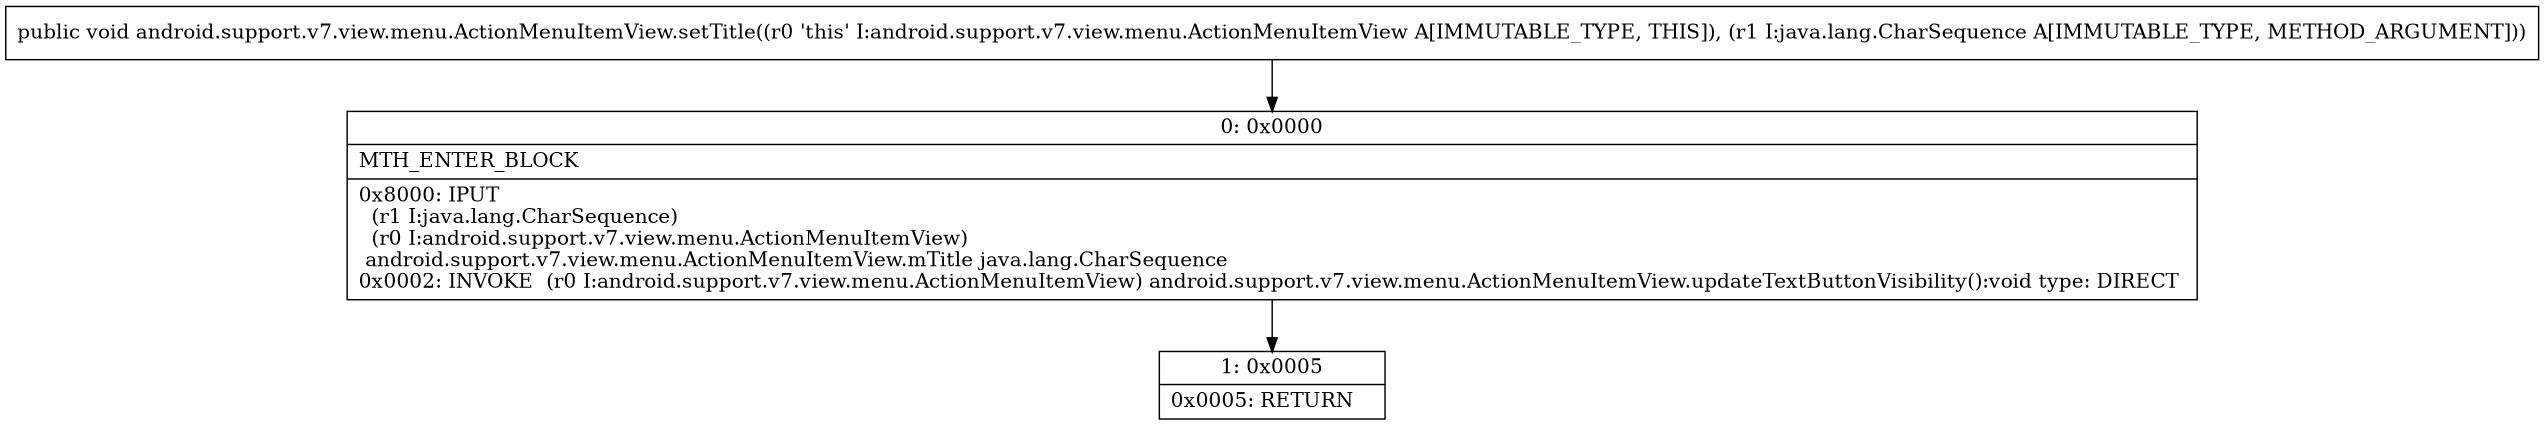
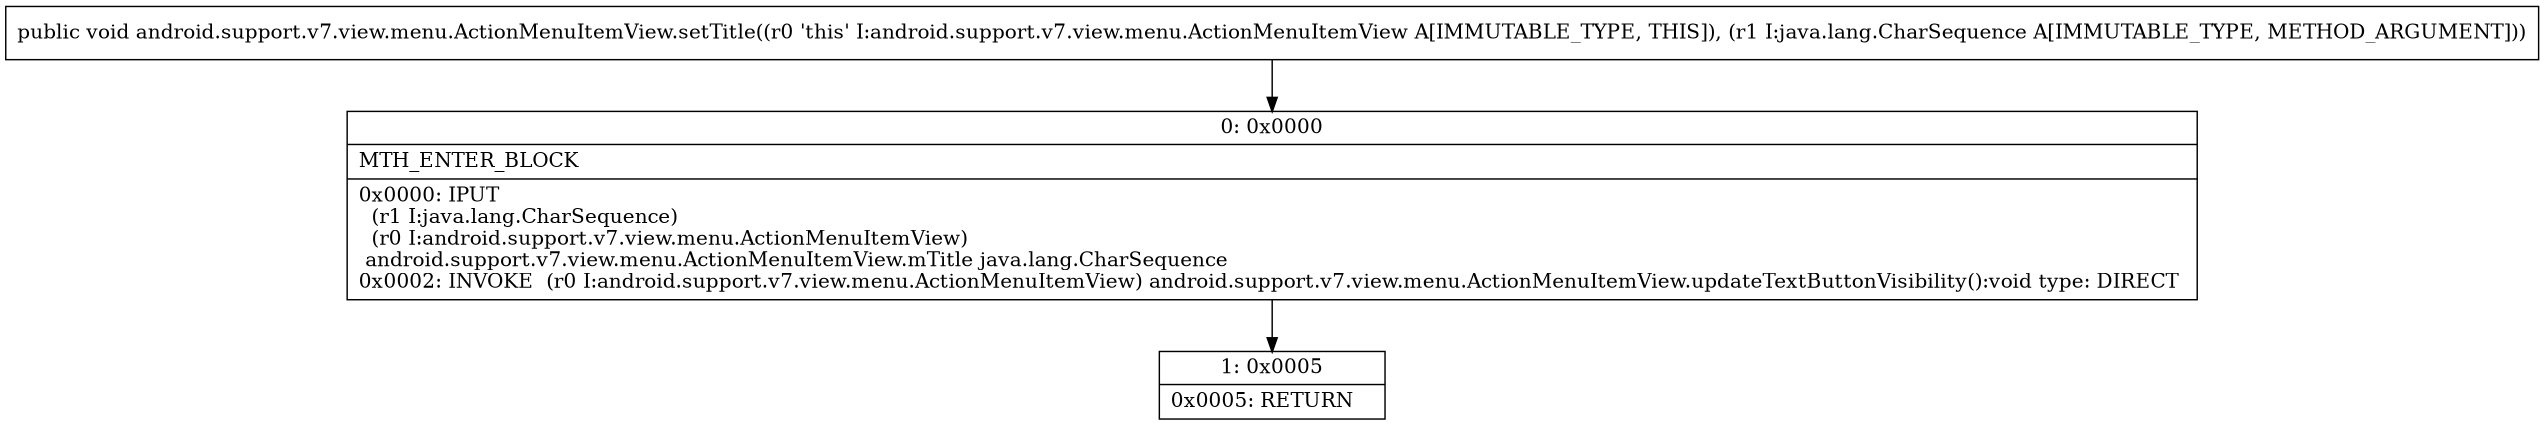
(436, 196) -> (436, 196)
